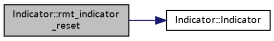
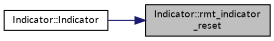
(142, 20) -> (121, 20)
